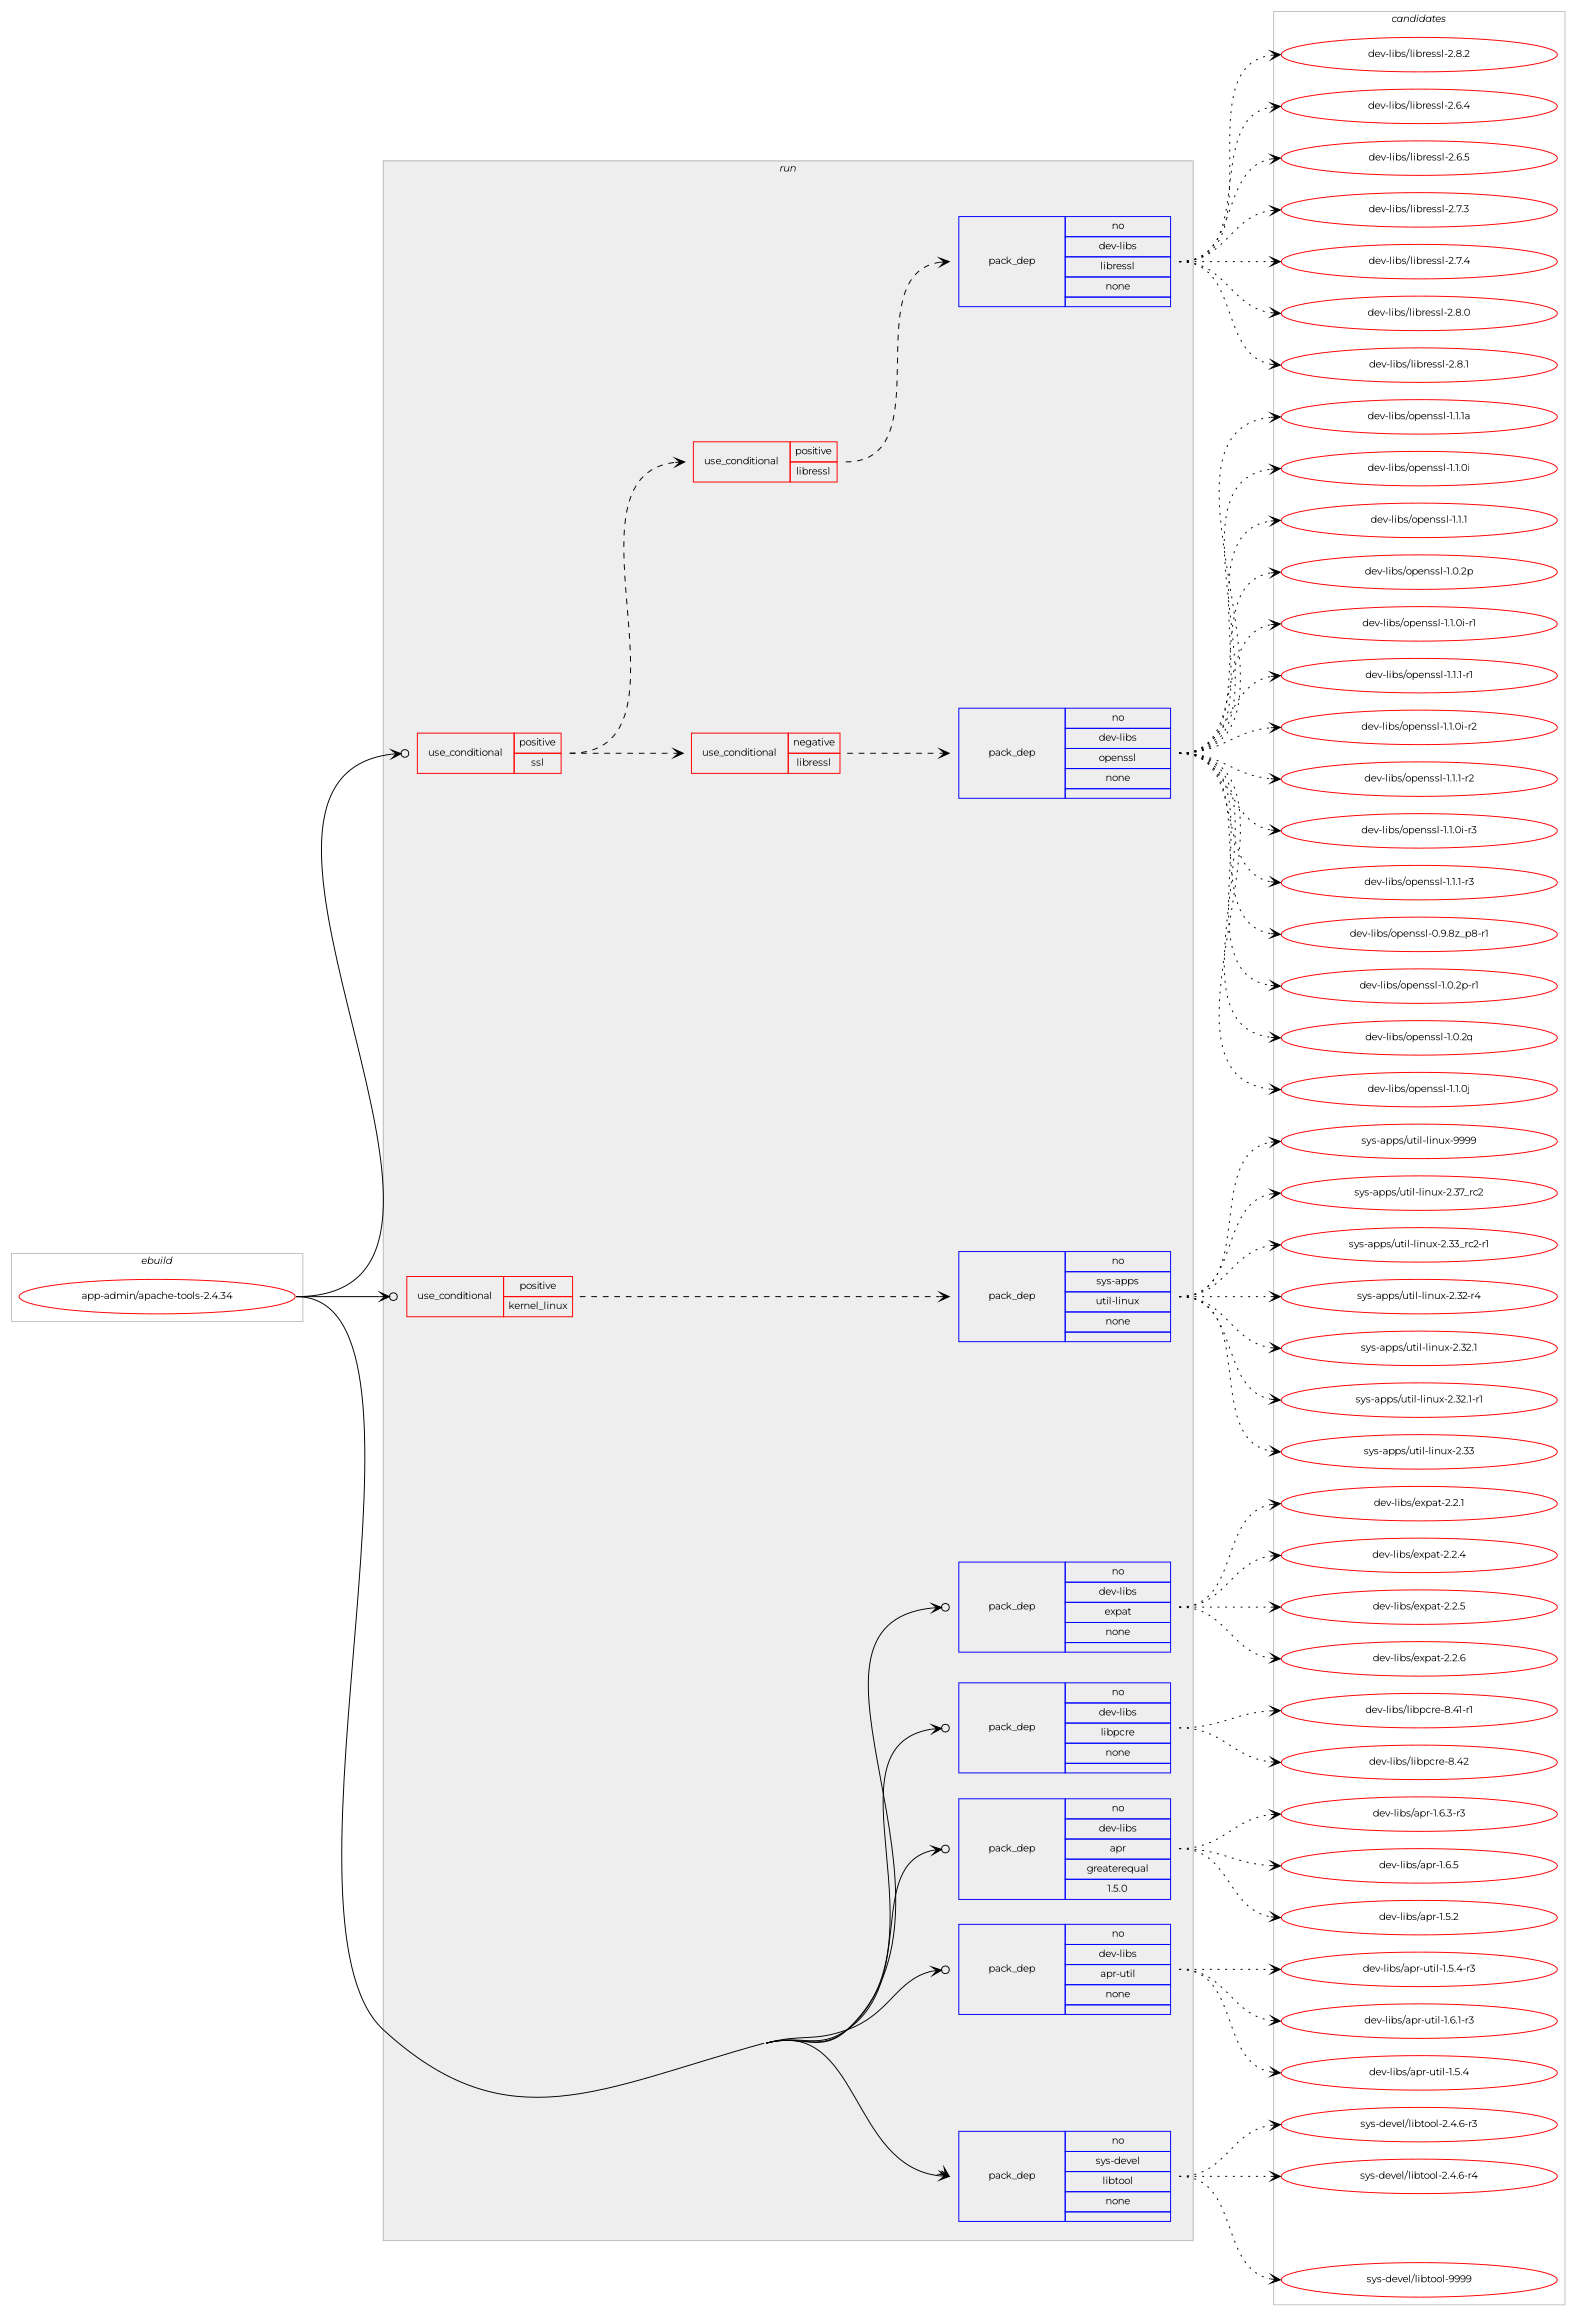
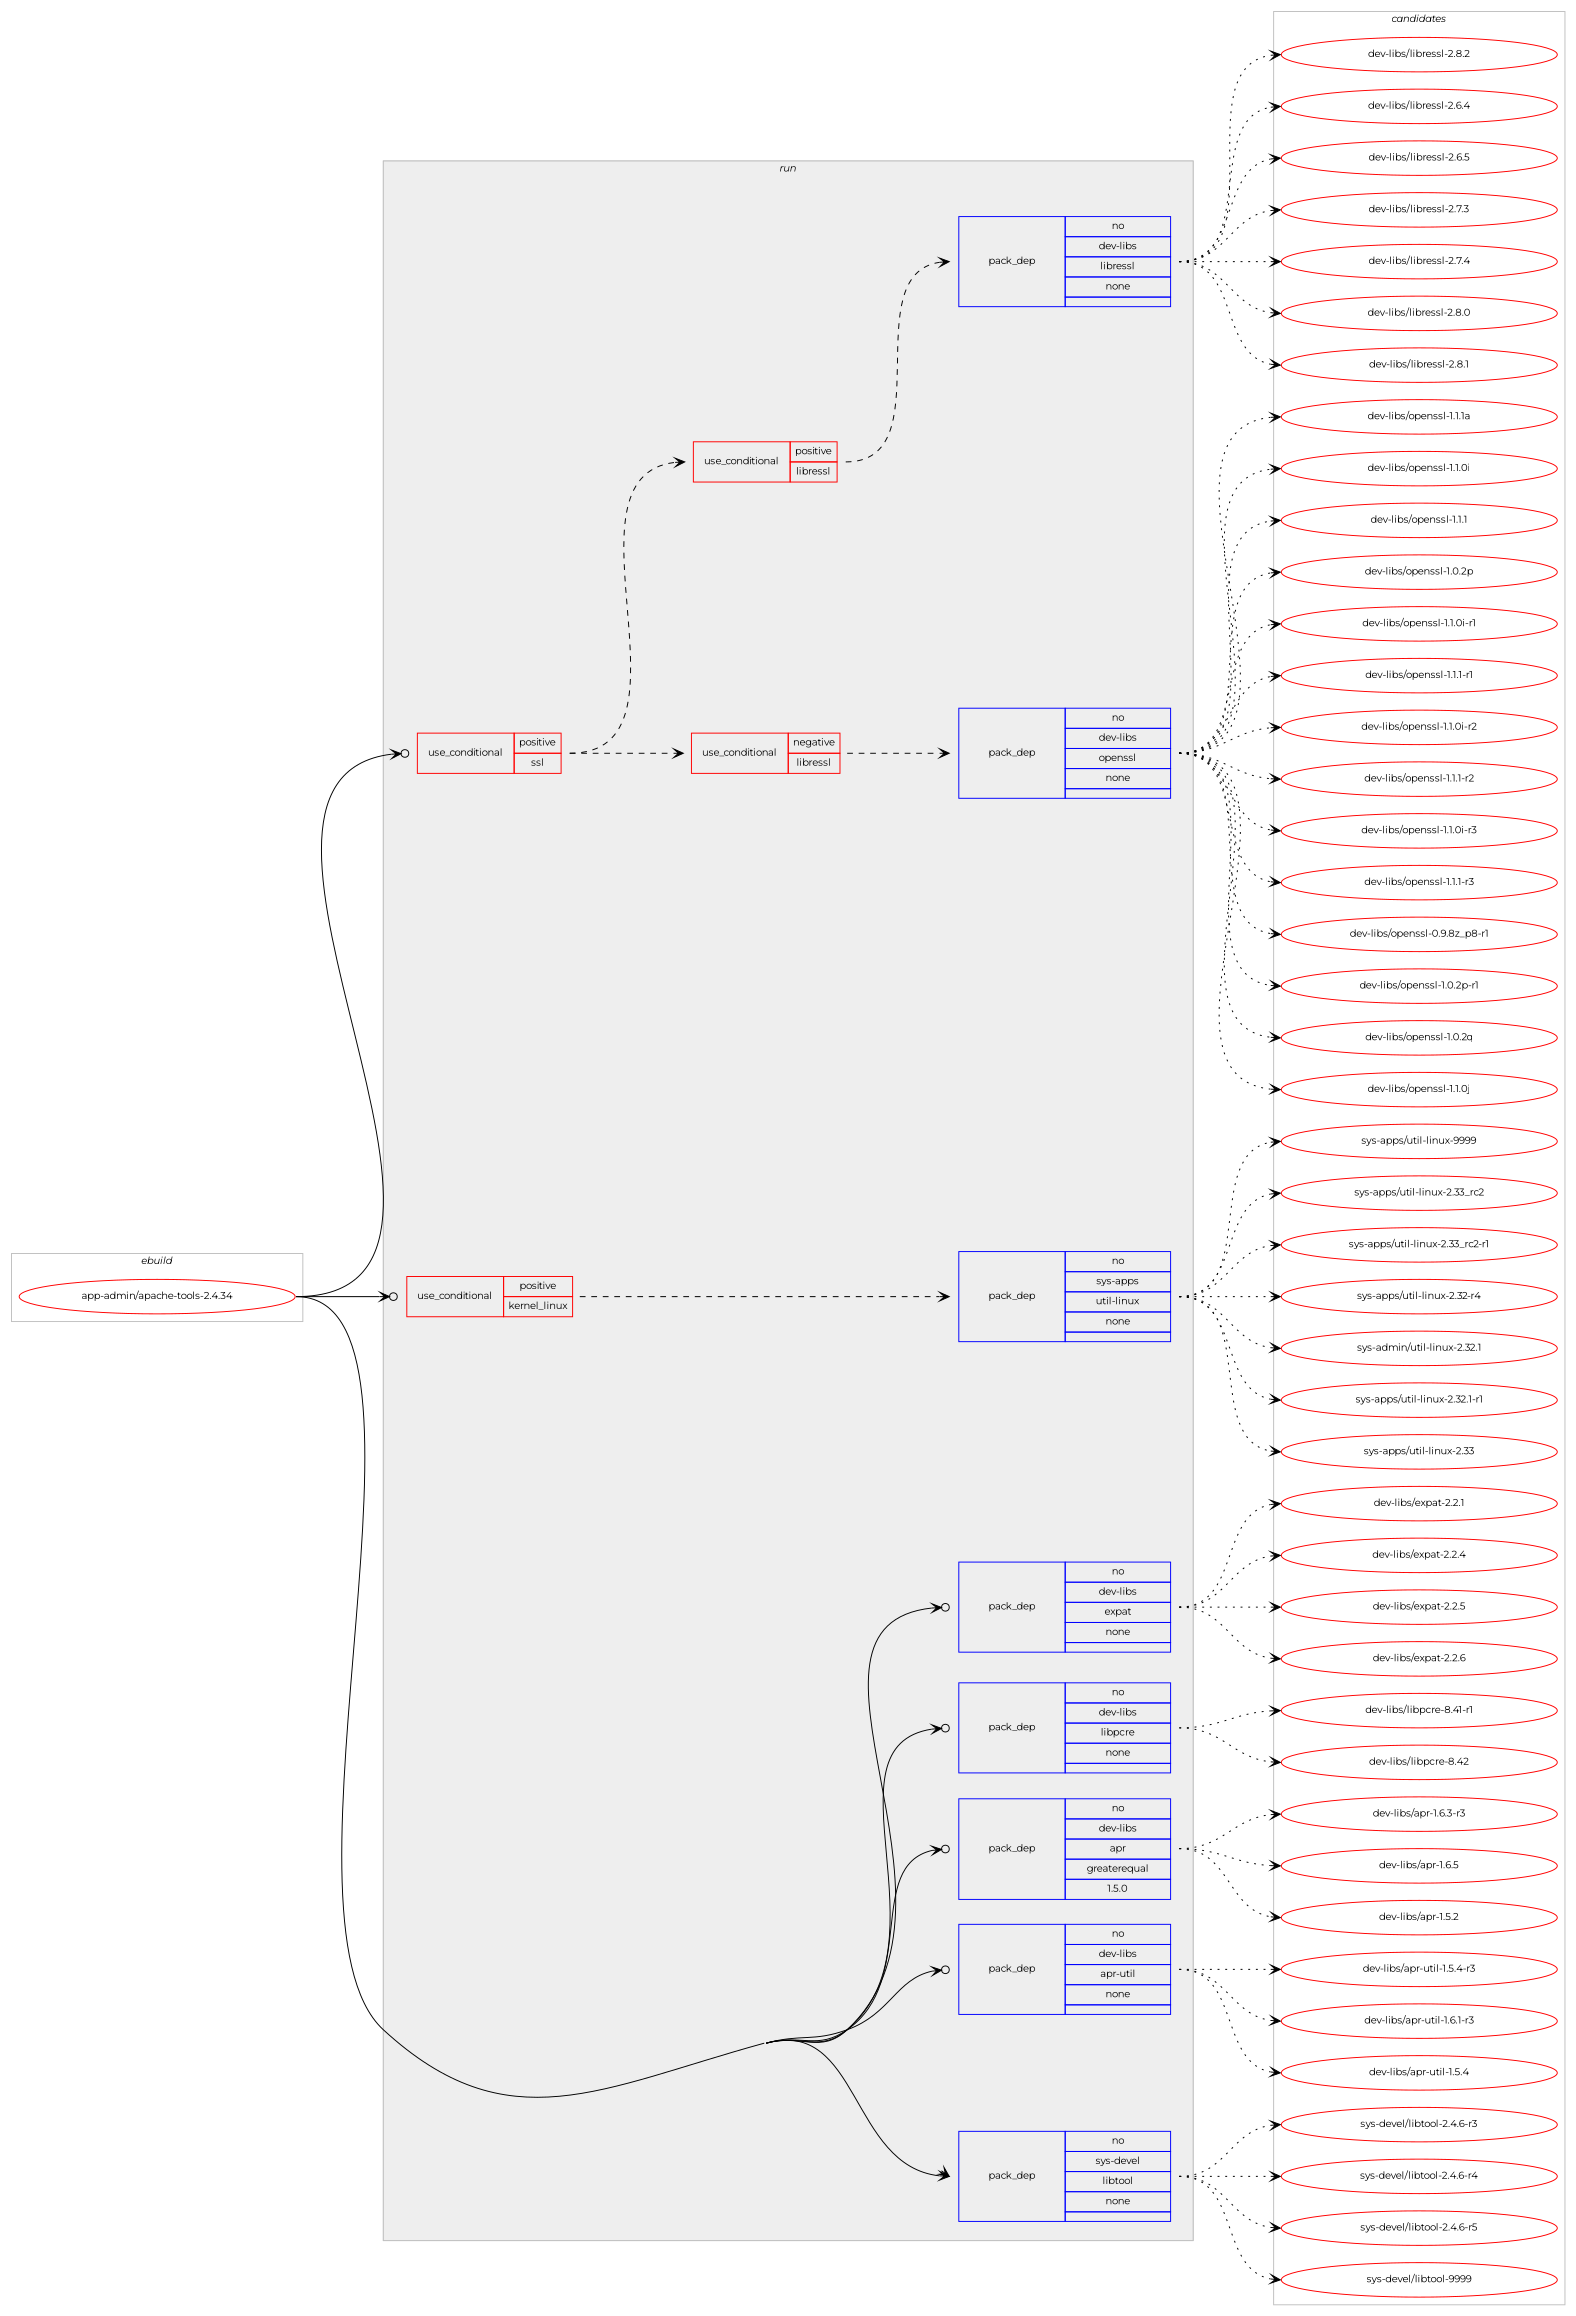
(1419, 1193) -> (1419, 1193)
(1419, 1348) -> (1419, 1348)
none -> (1419, 2228)
